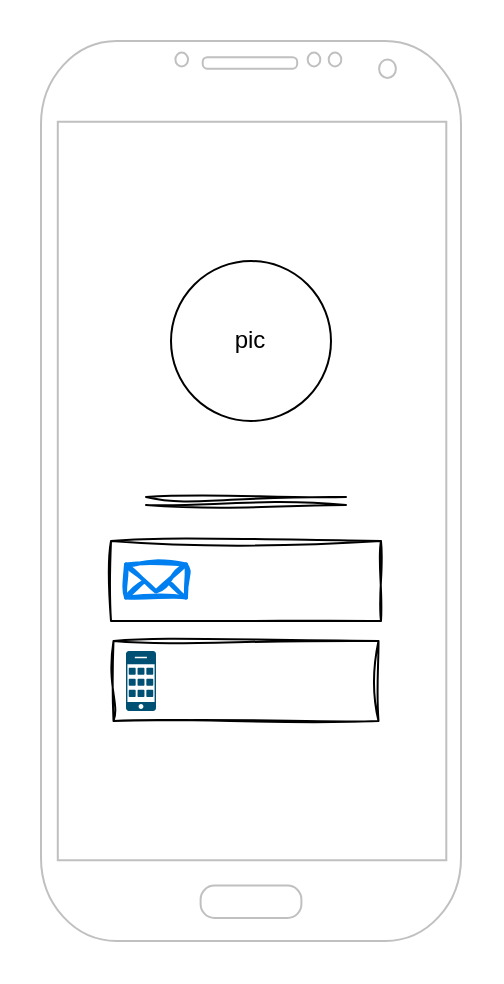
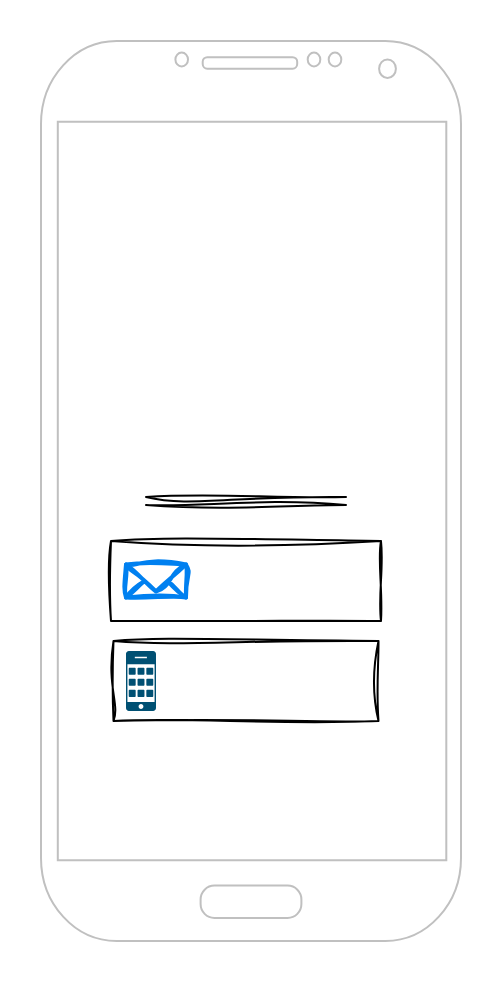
(251, 341) -> none
